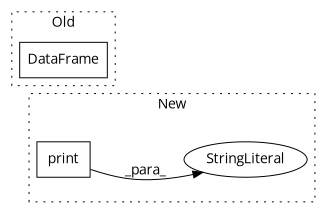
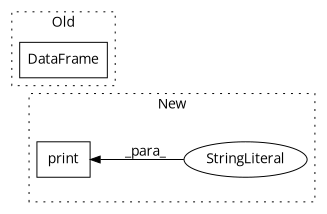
(141, 180) -> (142, 160)
